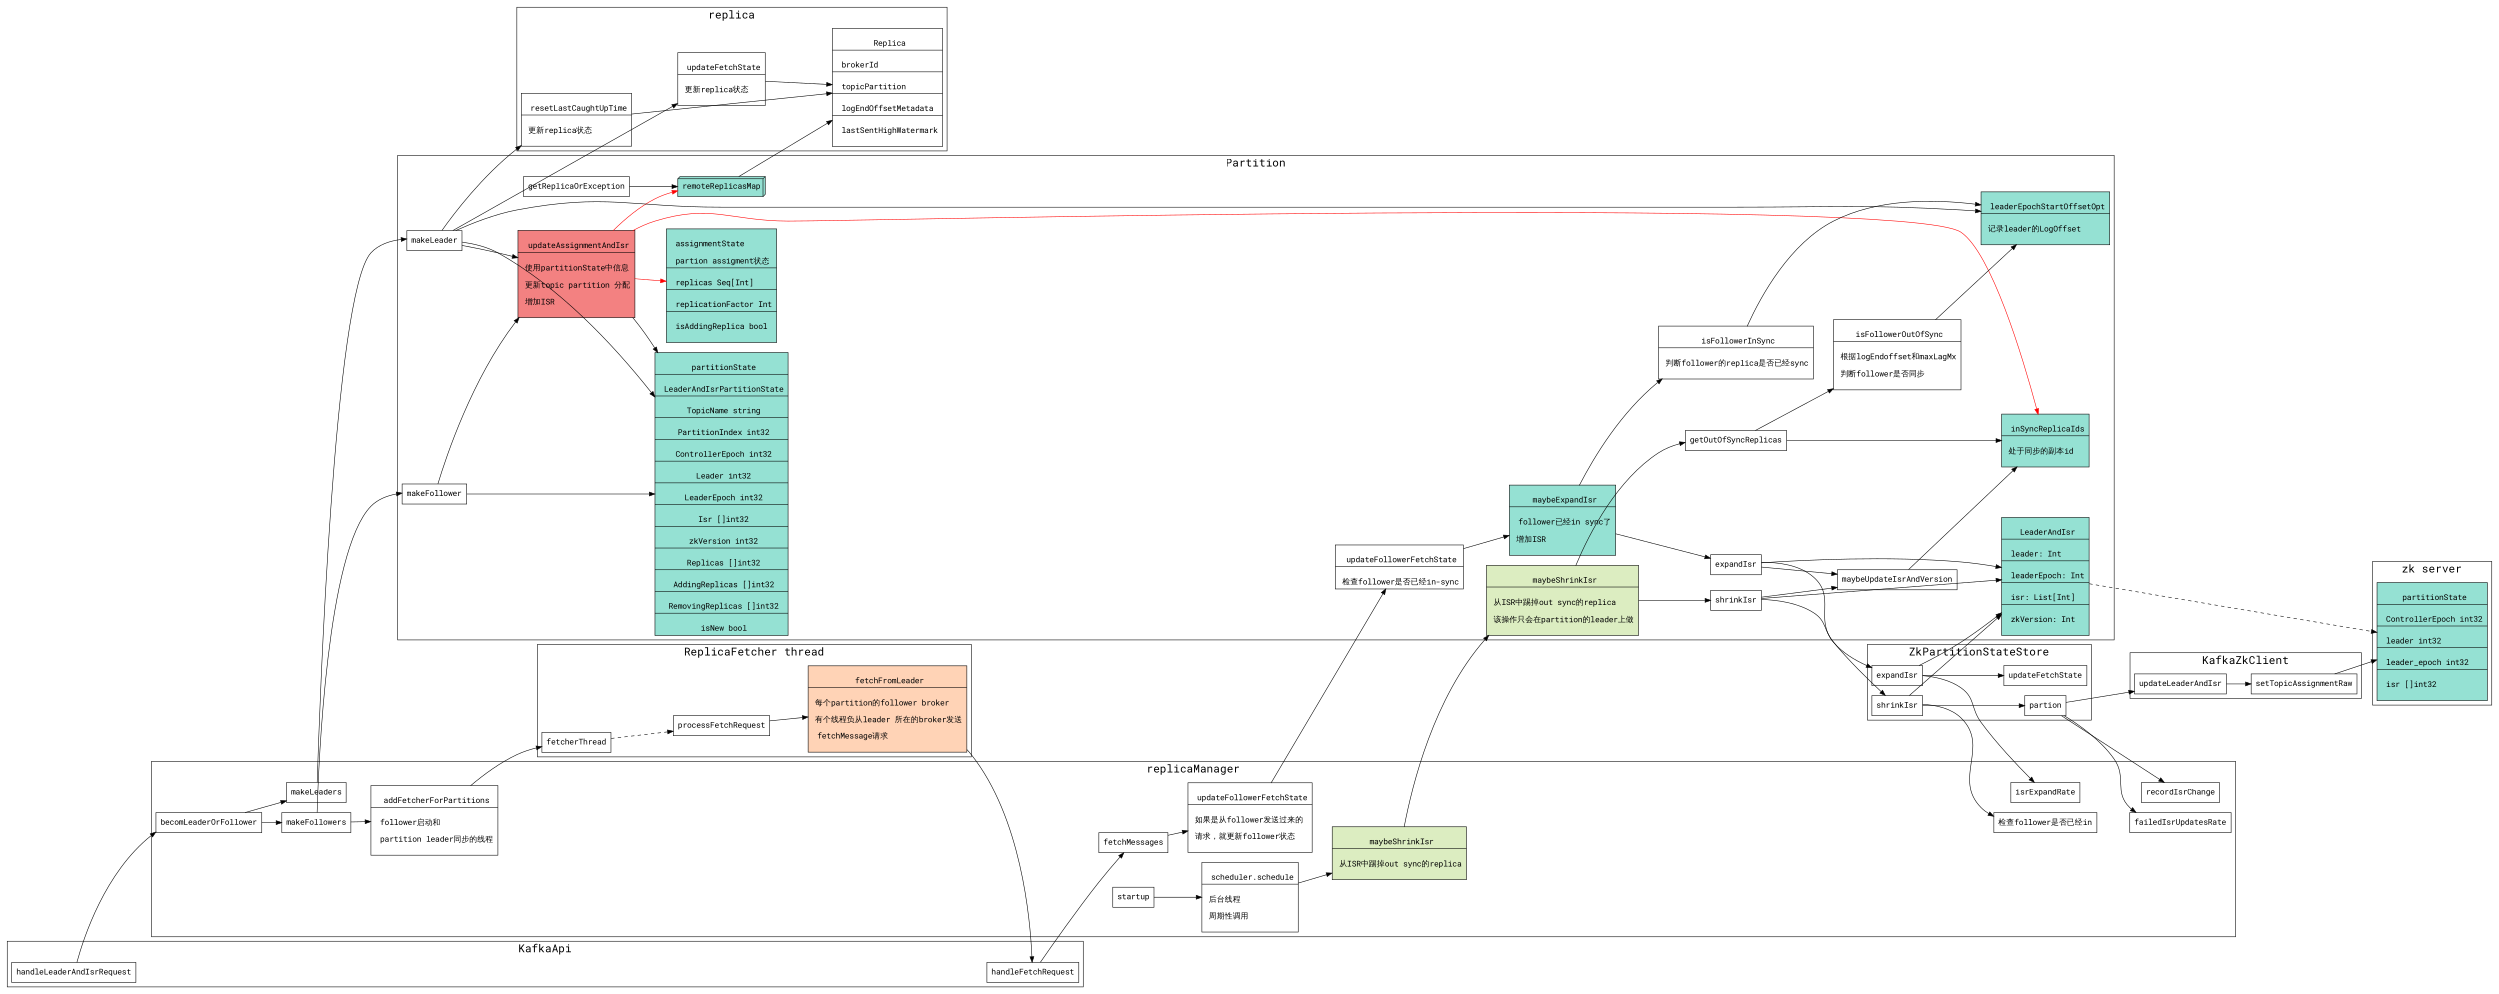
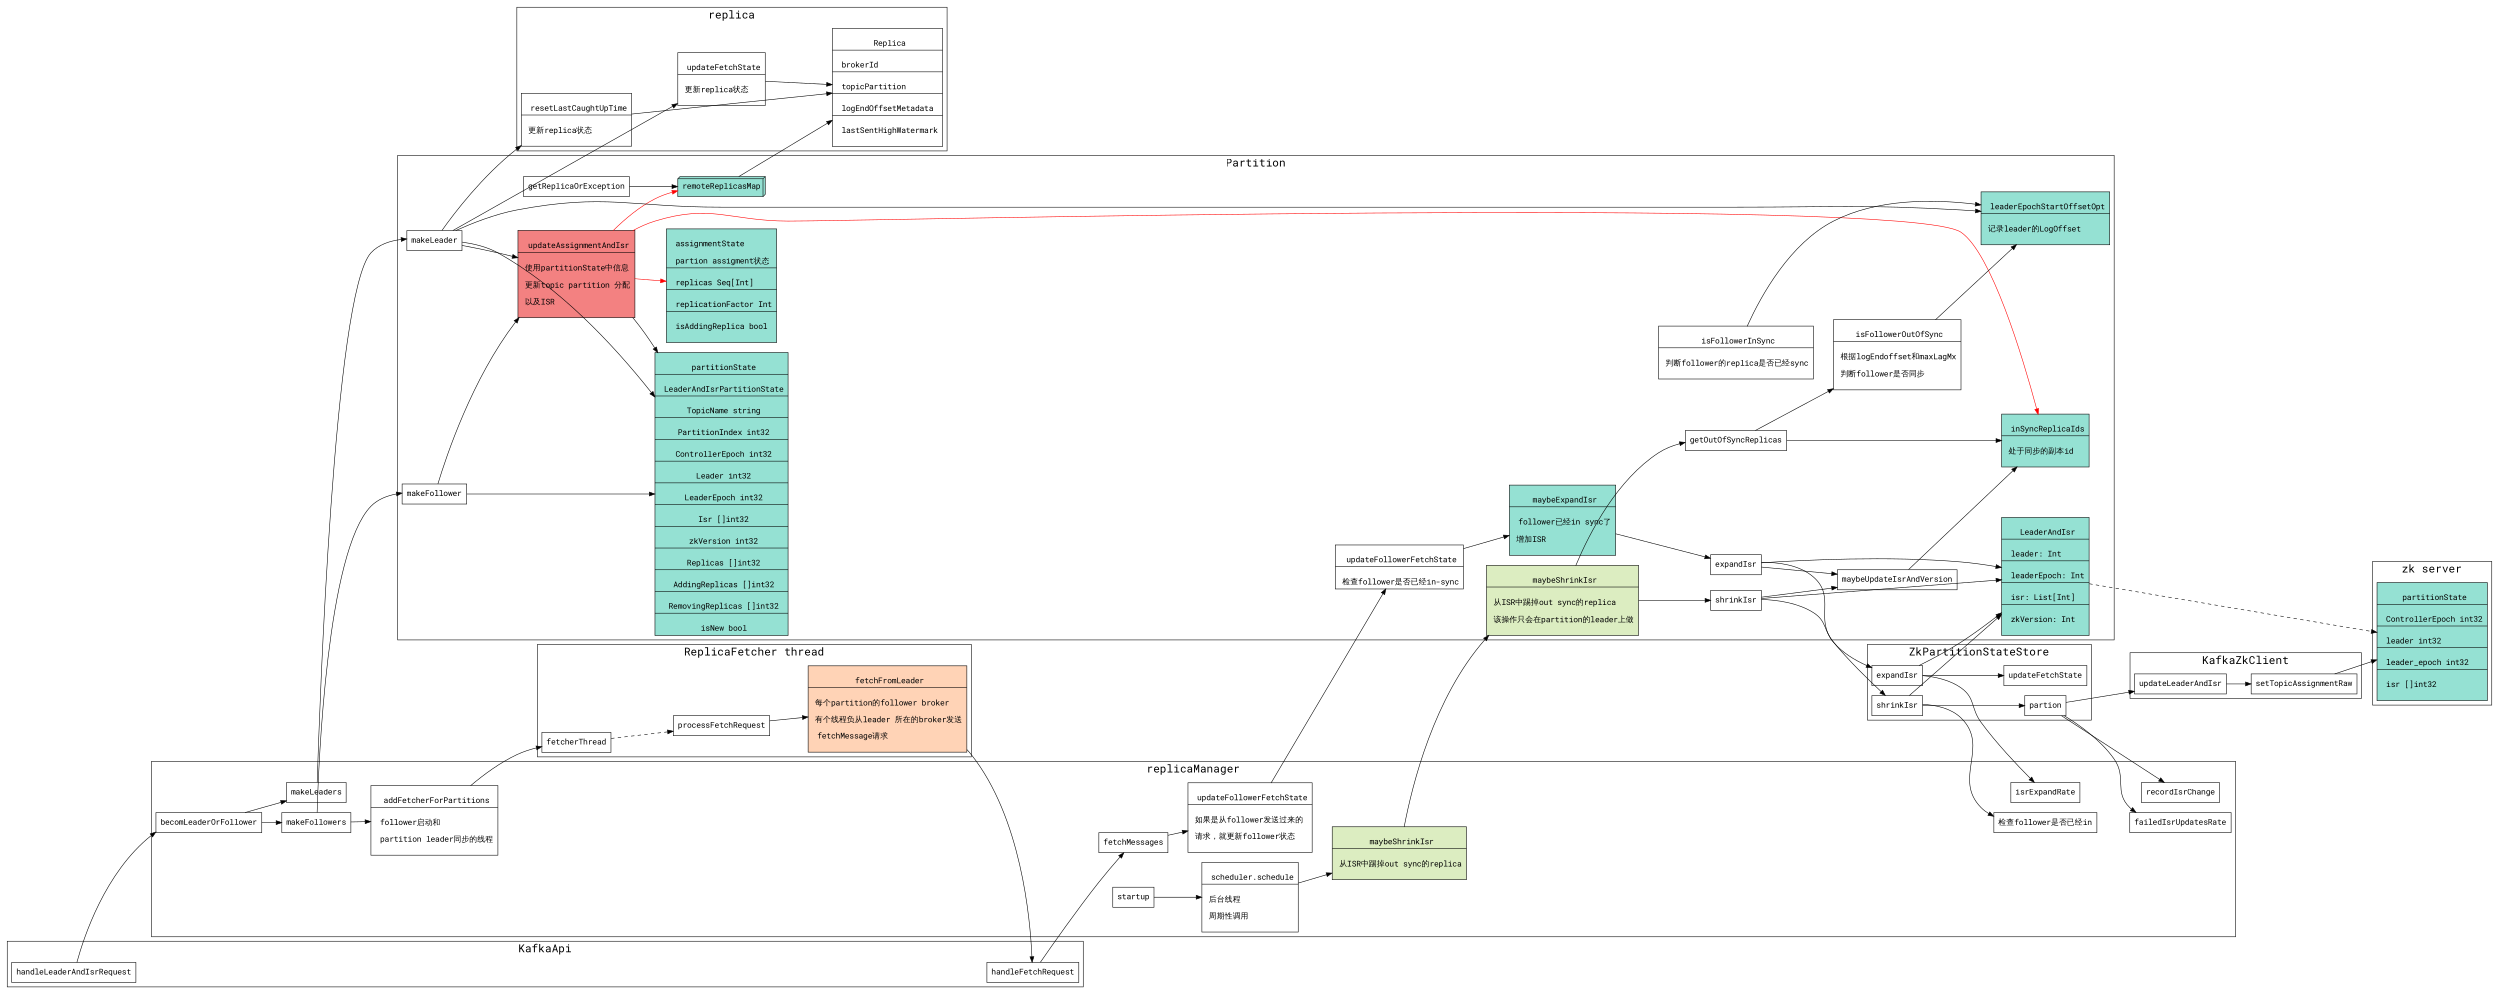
(539, 302) -> (539, 302)
(1614, 430) -> none
